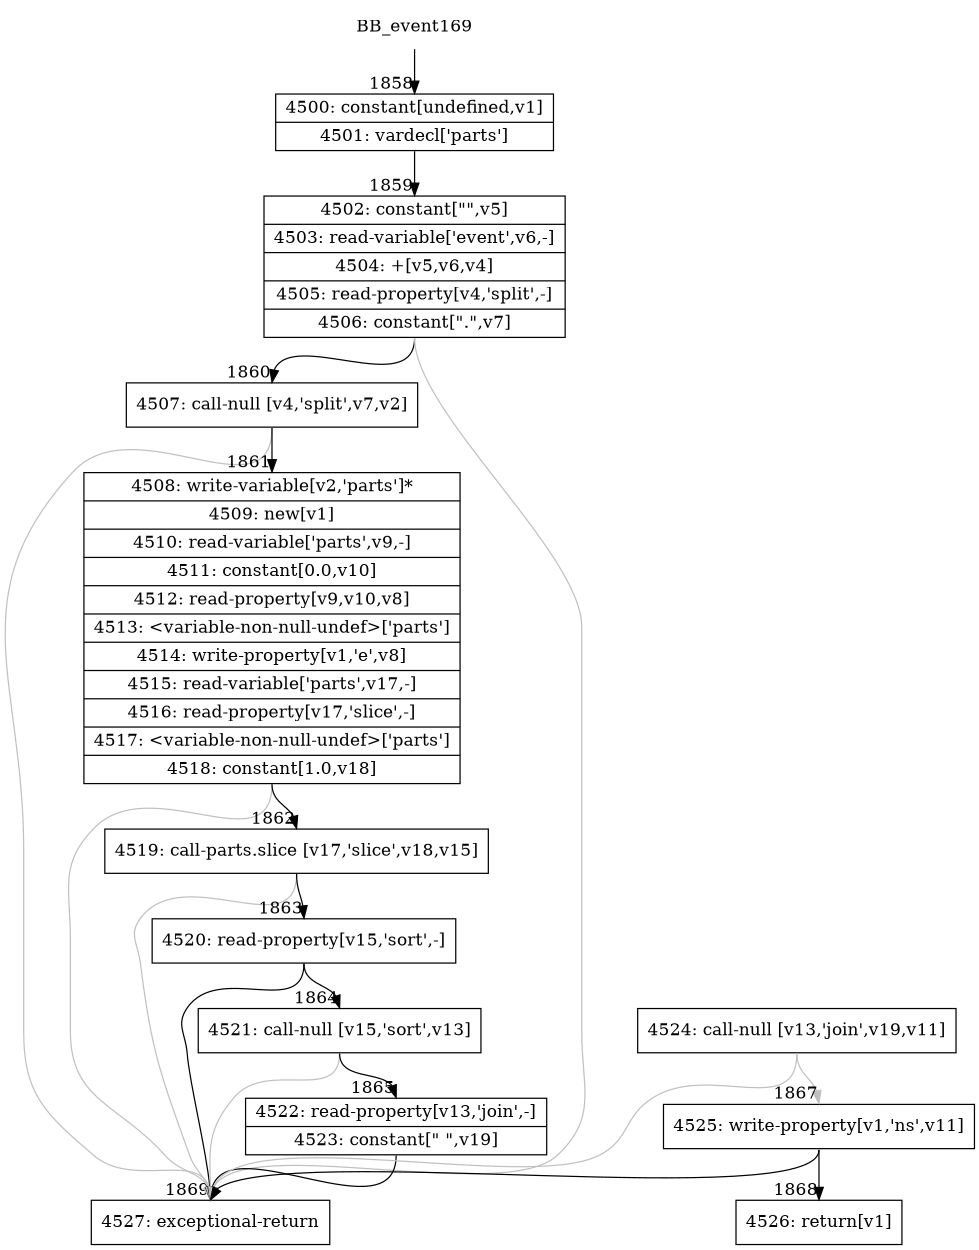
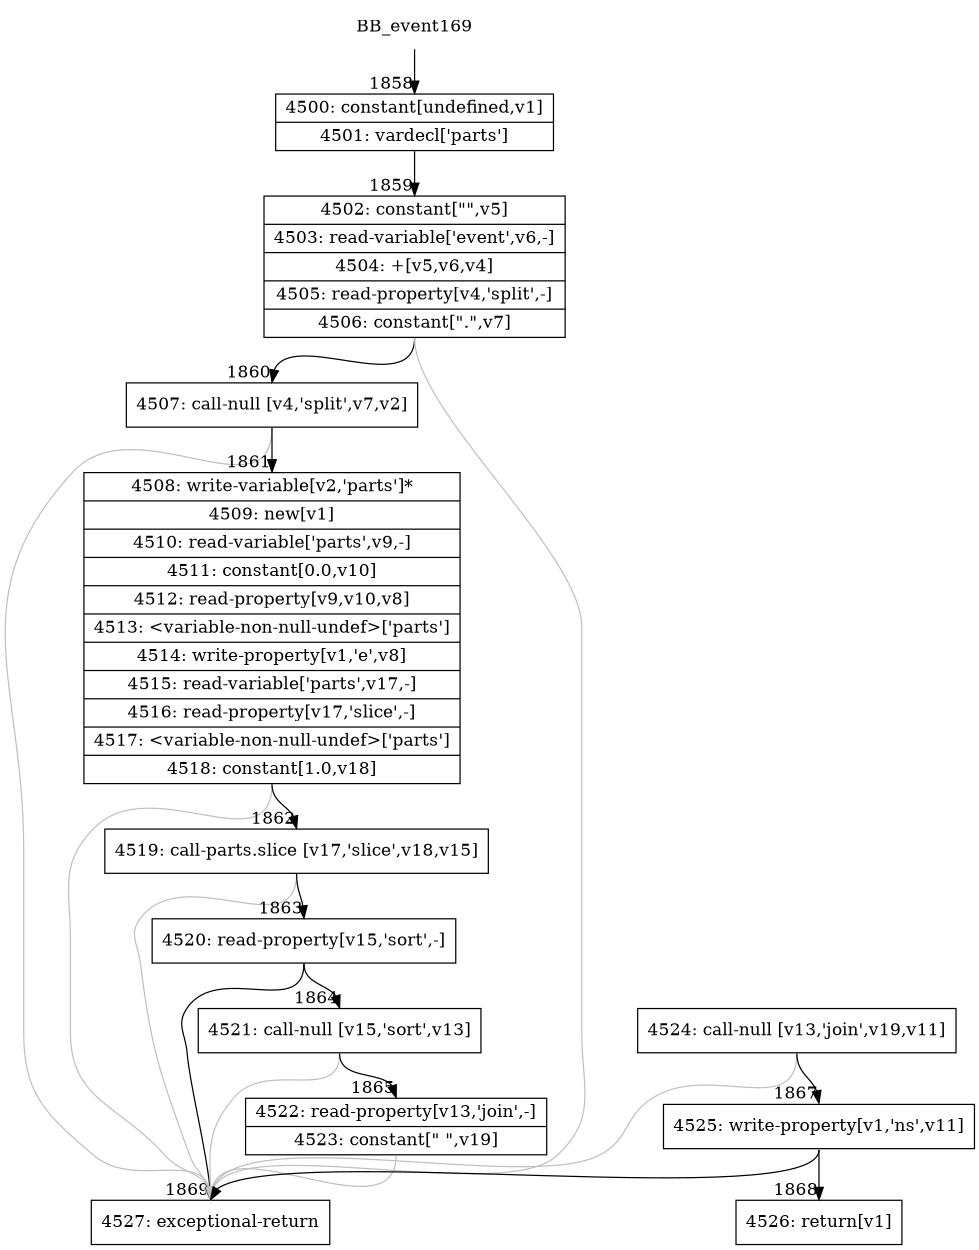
(804, 1073) -> (804, 1073)
(320, 1181) -> (320, 1181)
